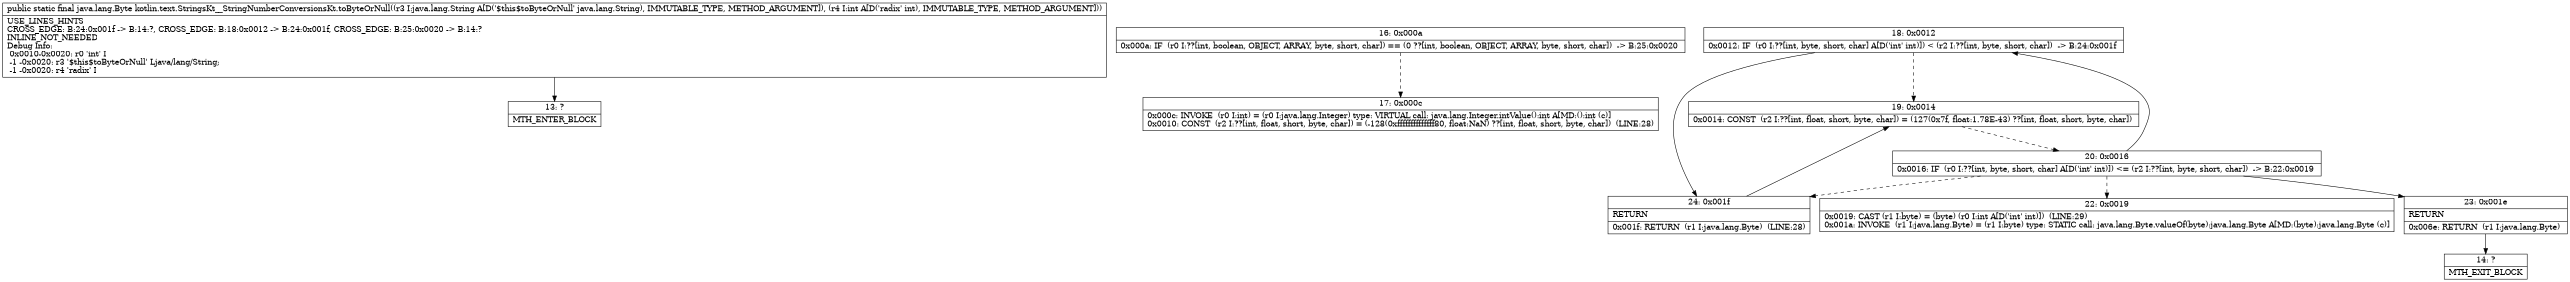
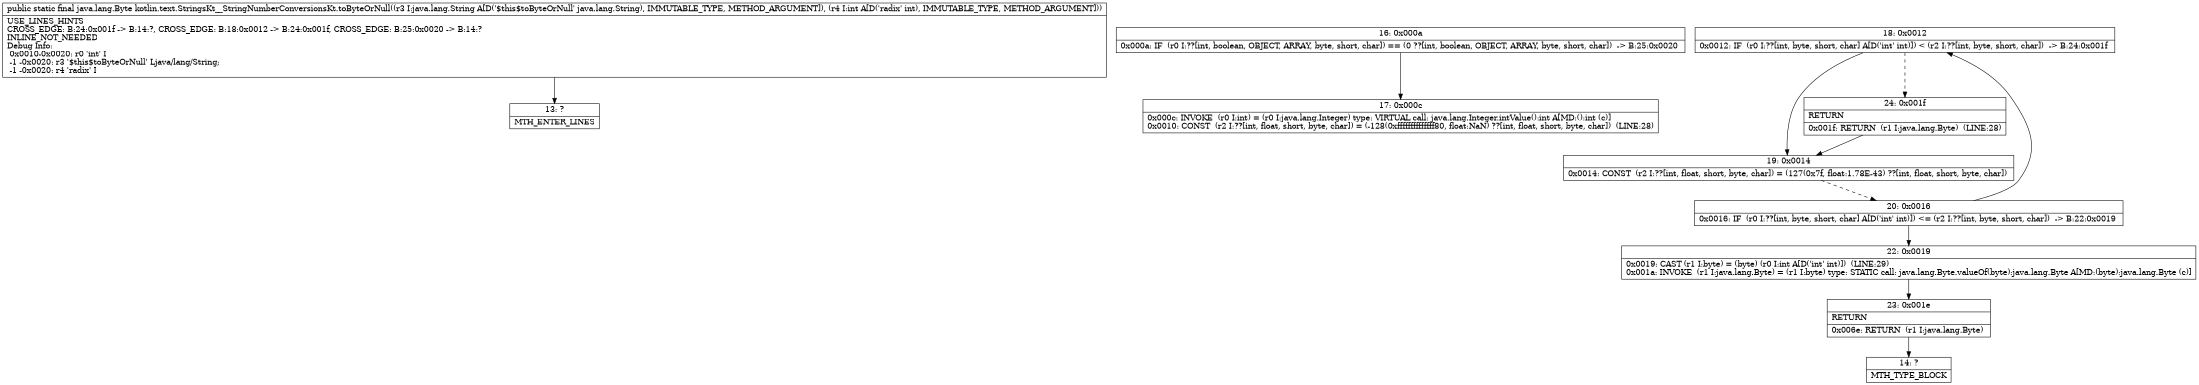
(1401, 72) -> (1401, 73)
(1914, 74) -> (1807, 88)
(1699, 85) -> (1905, 72)
(555, 120) -> (555, 122)
(1898, 185) -> none
(2107, 185) -> (1909, 233)
(2321, 185) -> (1909, 287)
(2486, 273) -> (1909, 376)
